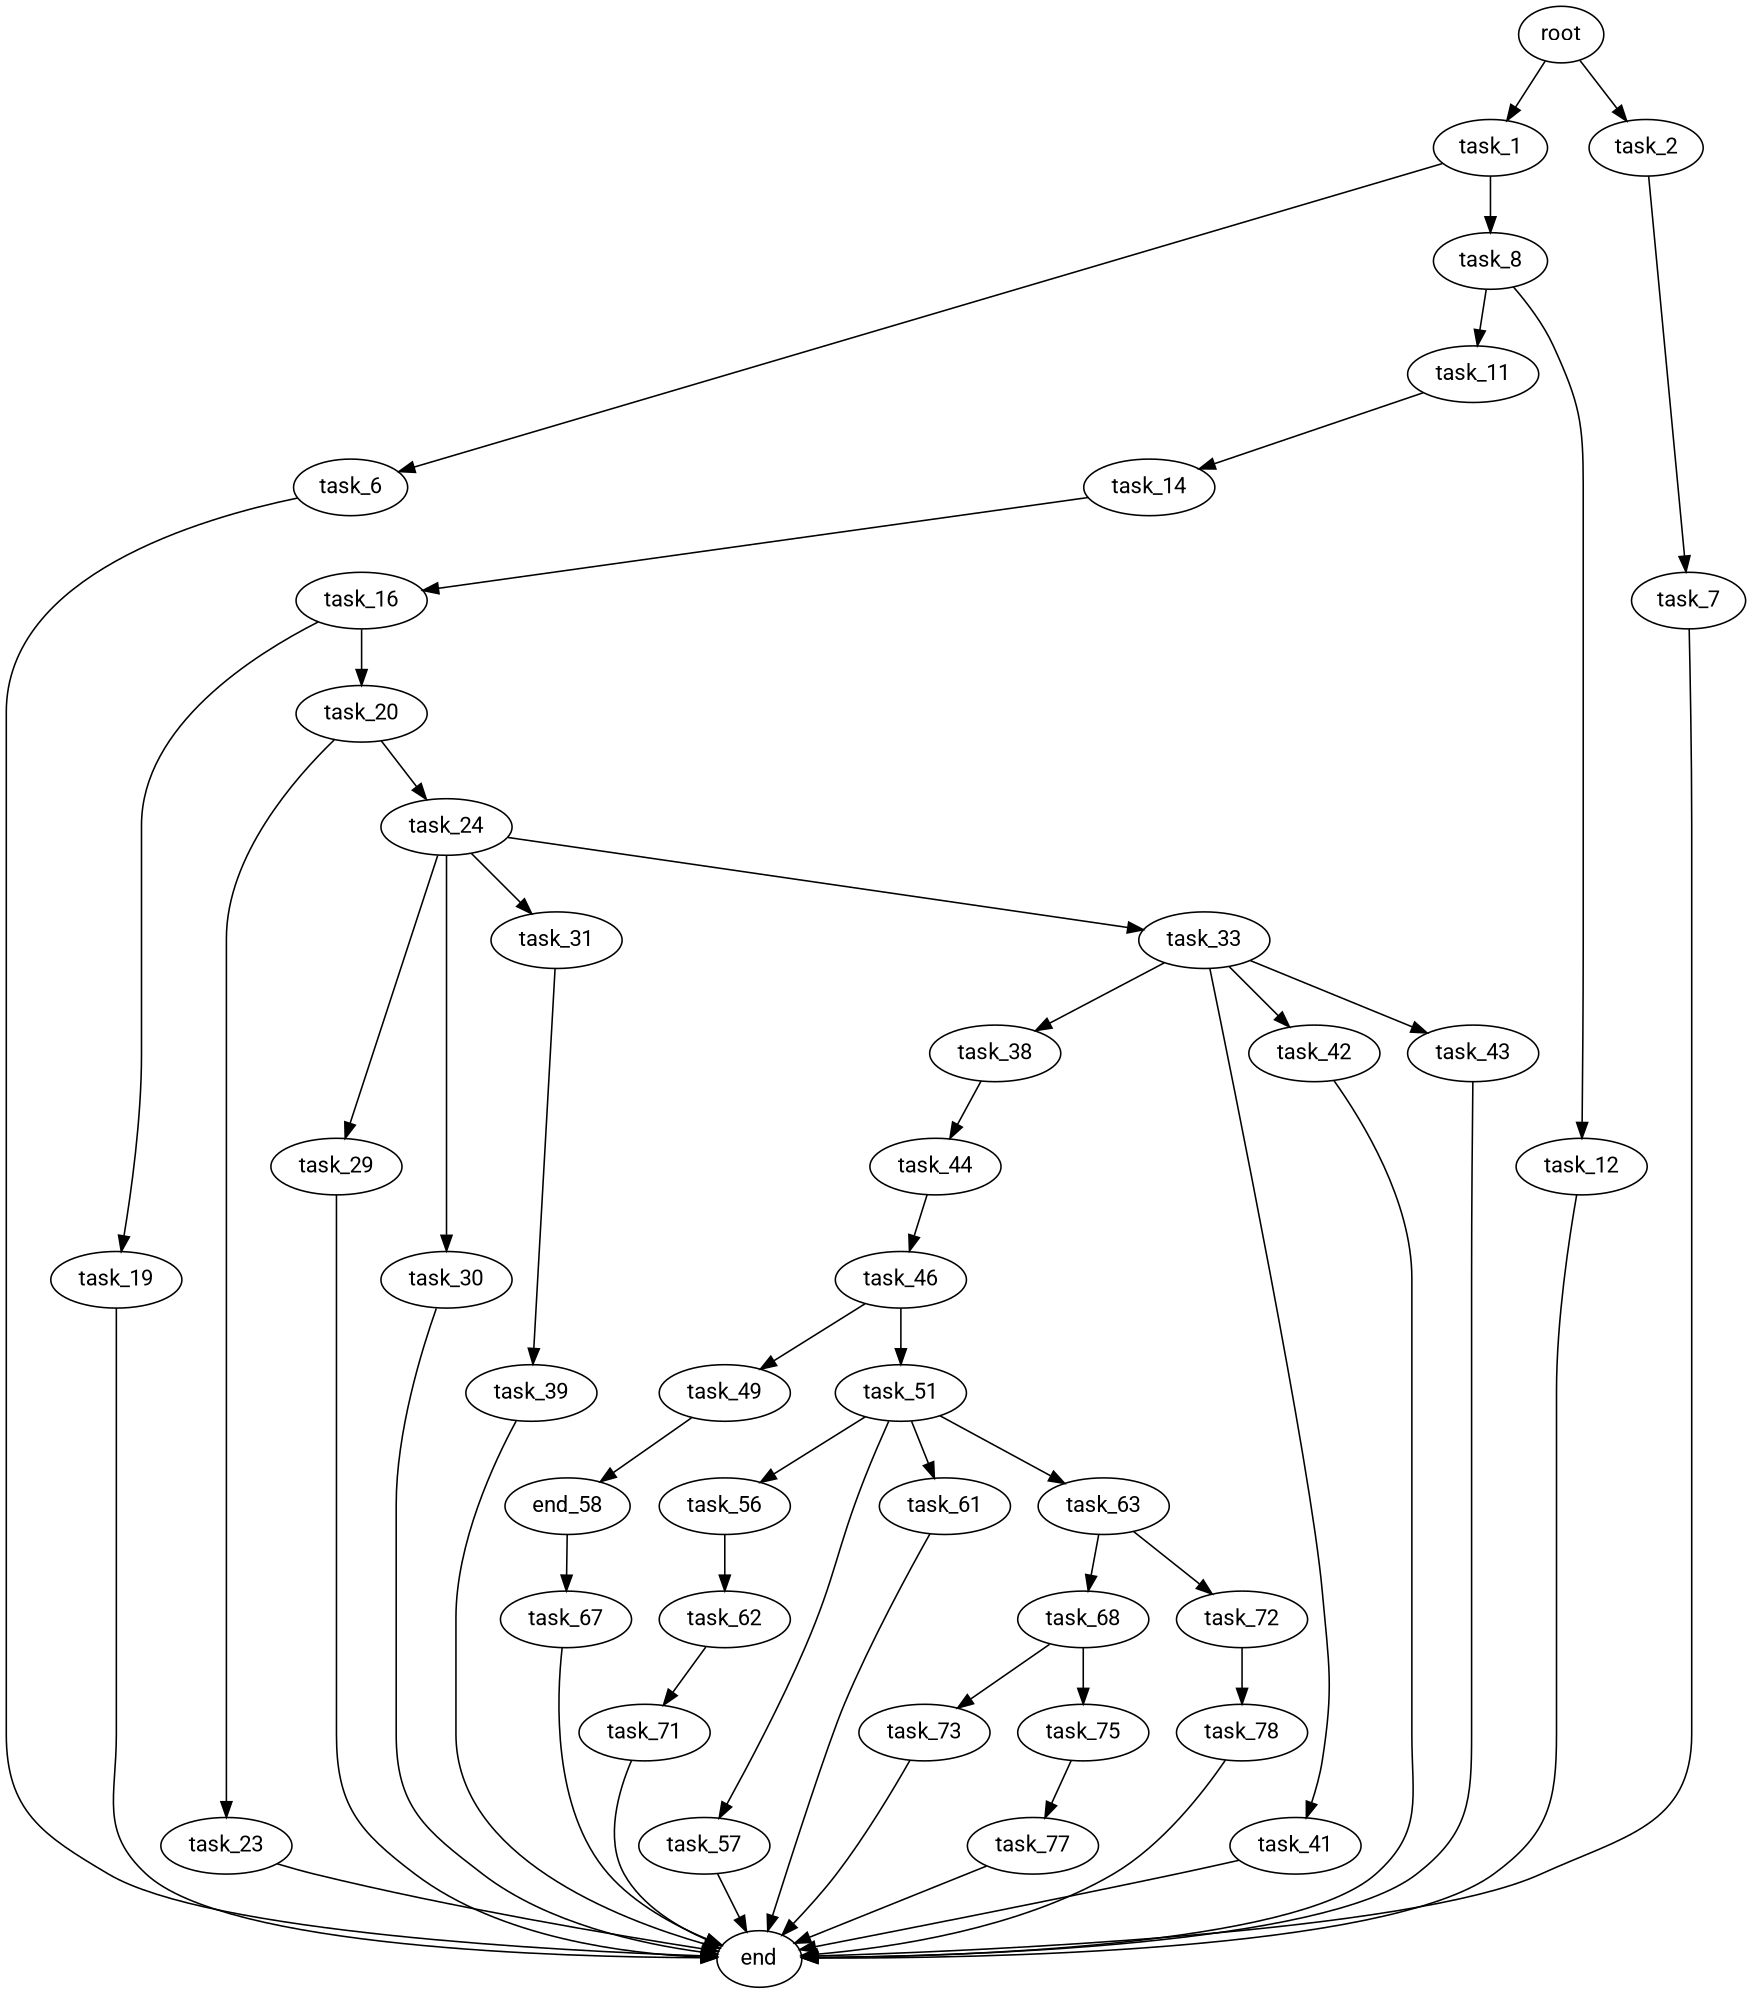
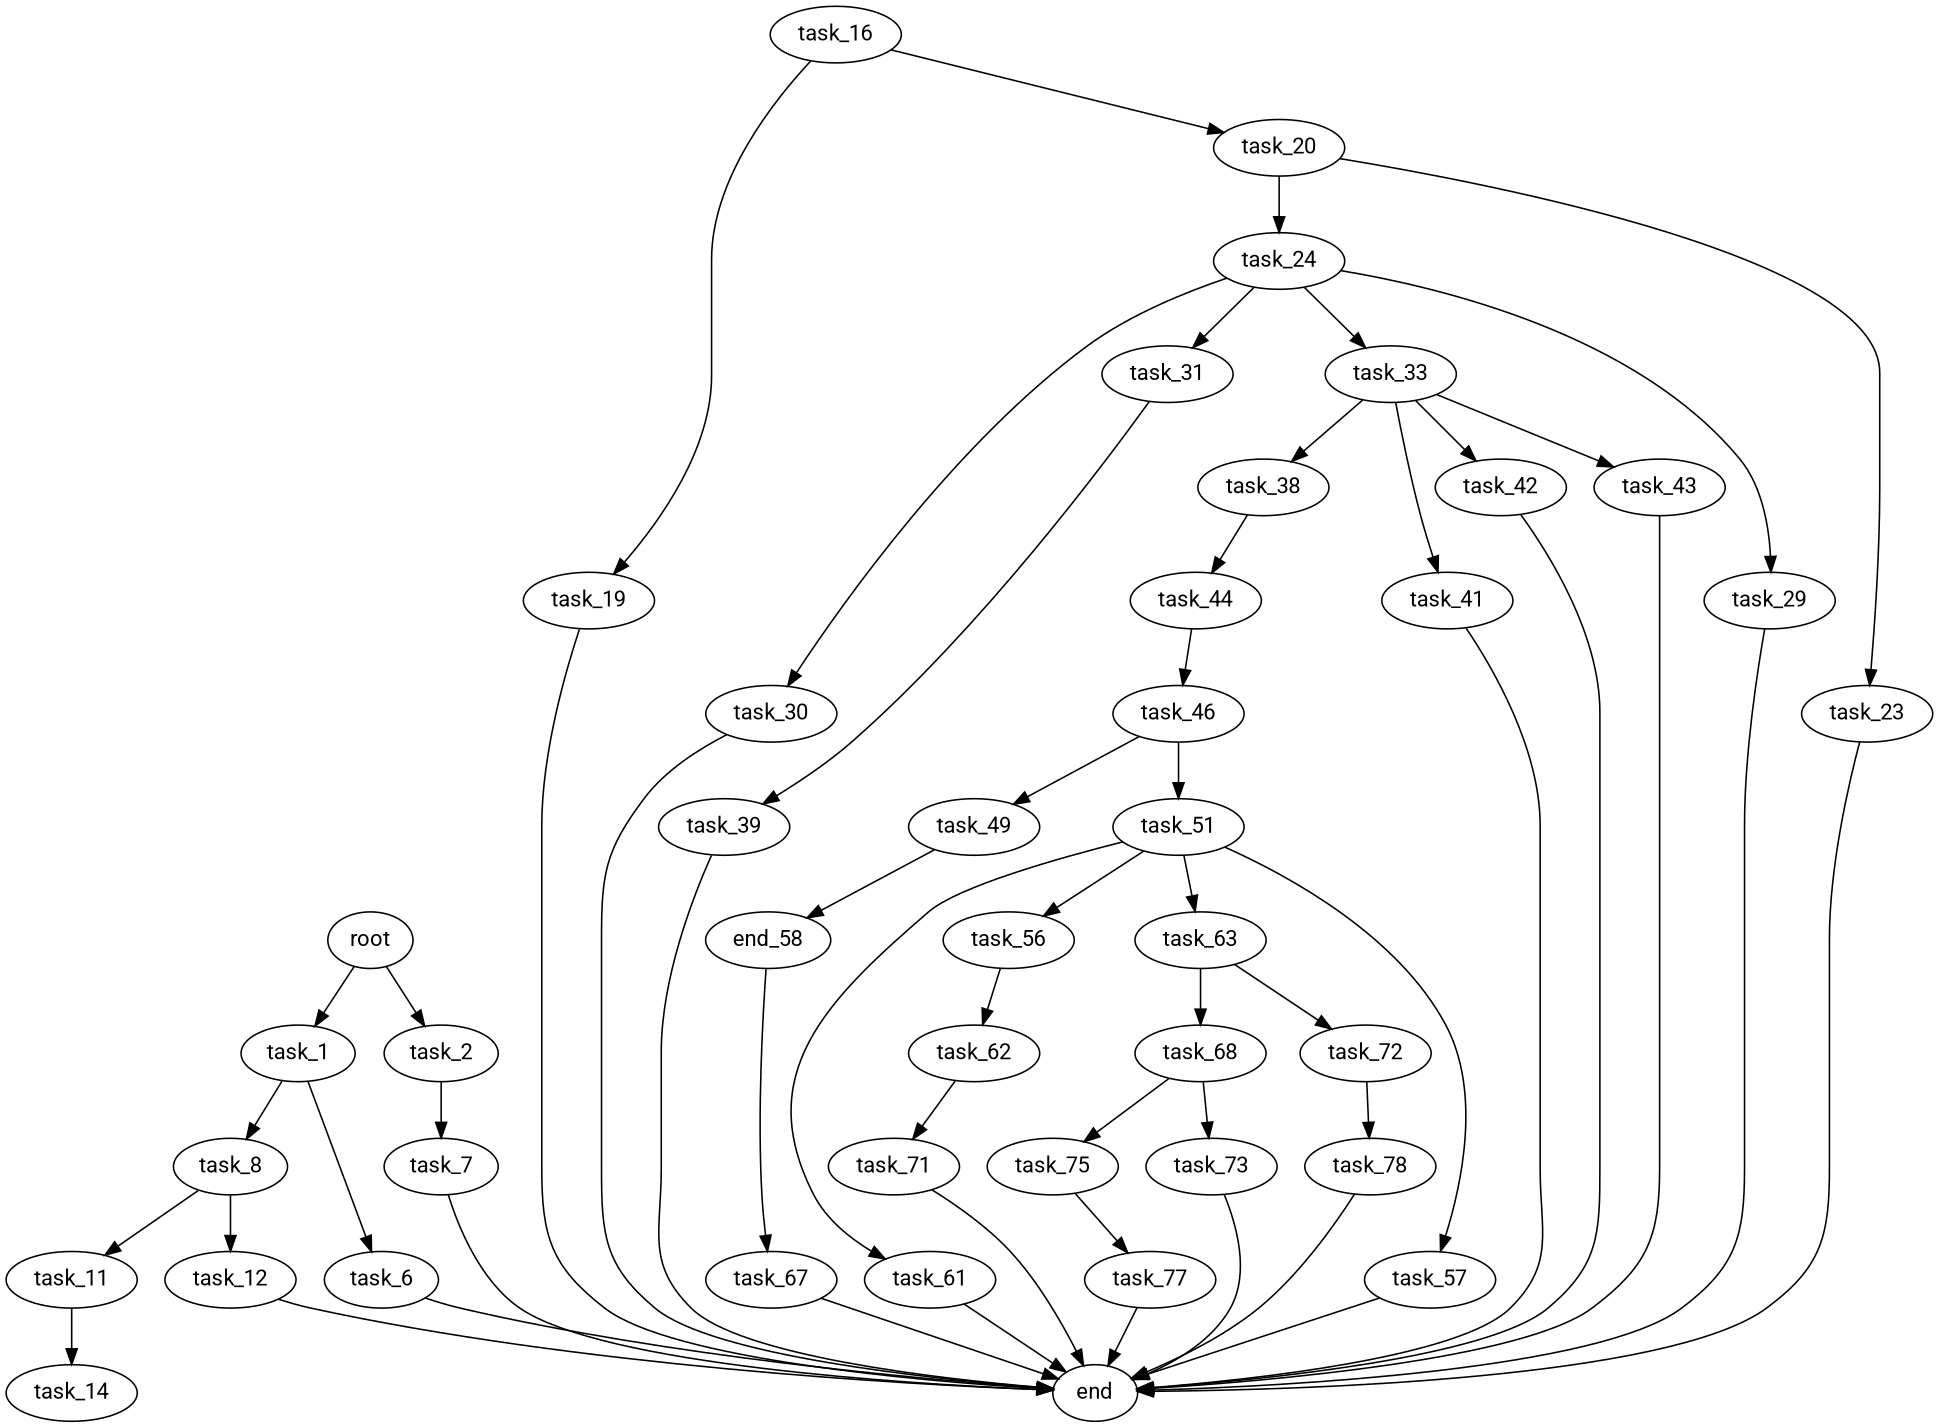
(763, 543) -> none
